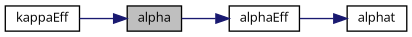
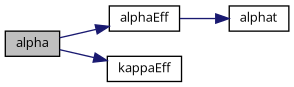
(96, 19) -> (77, 54)
